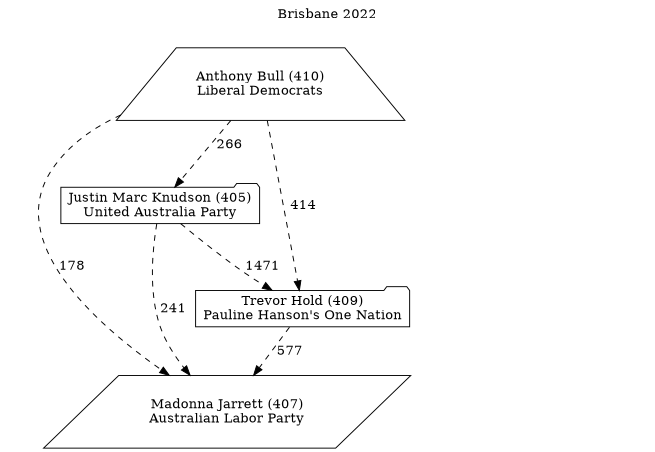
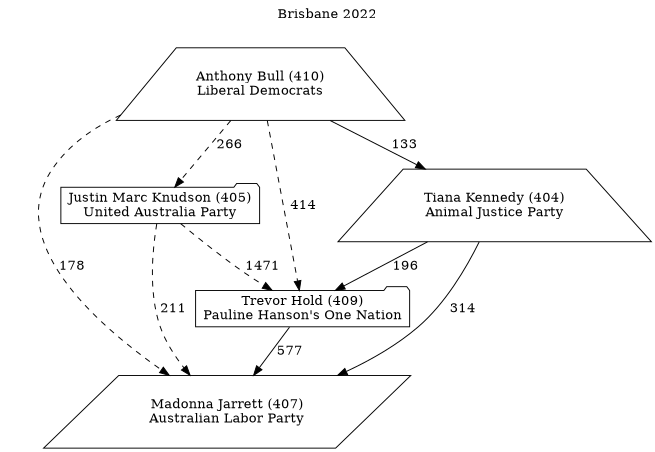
none -> (495, 205)
(174, 309) -> (174, 309)
(274, 347) -> (274, 347)
